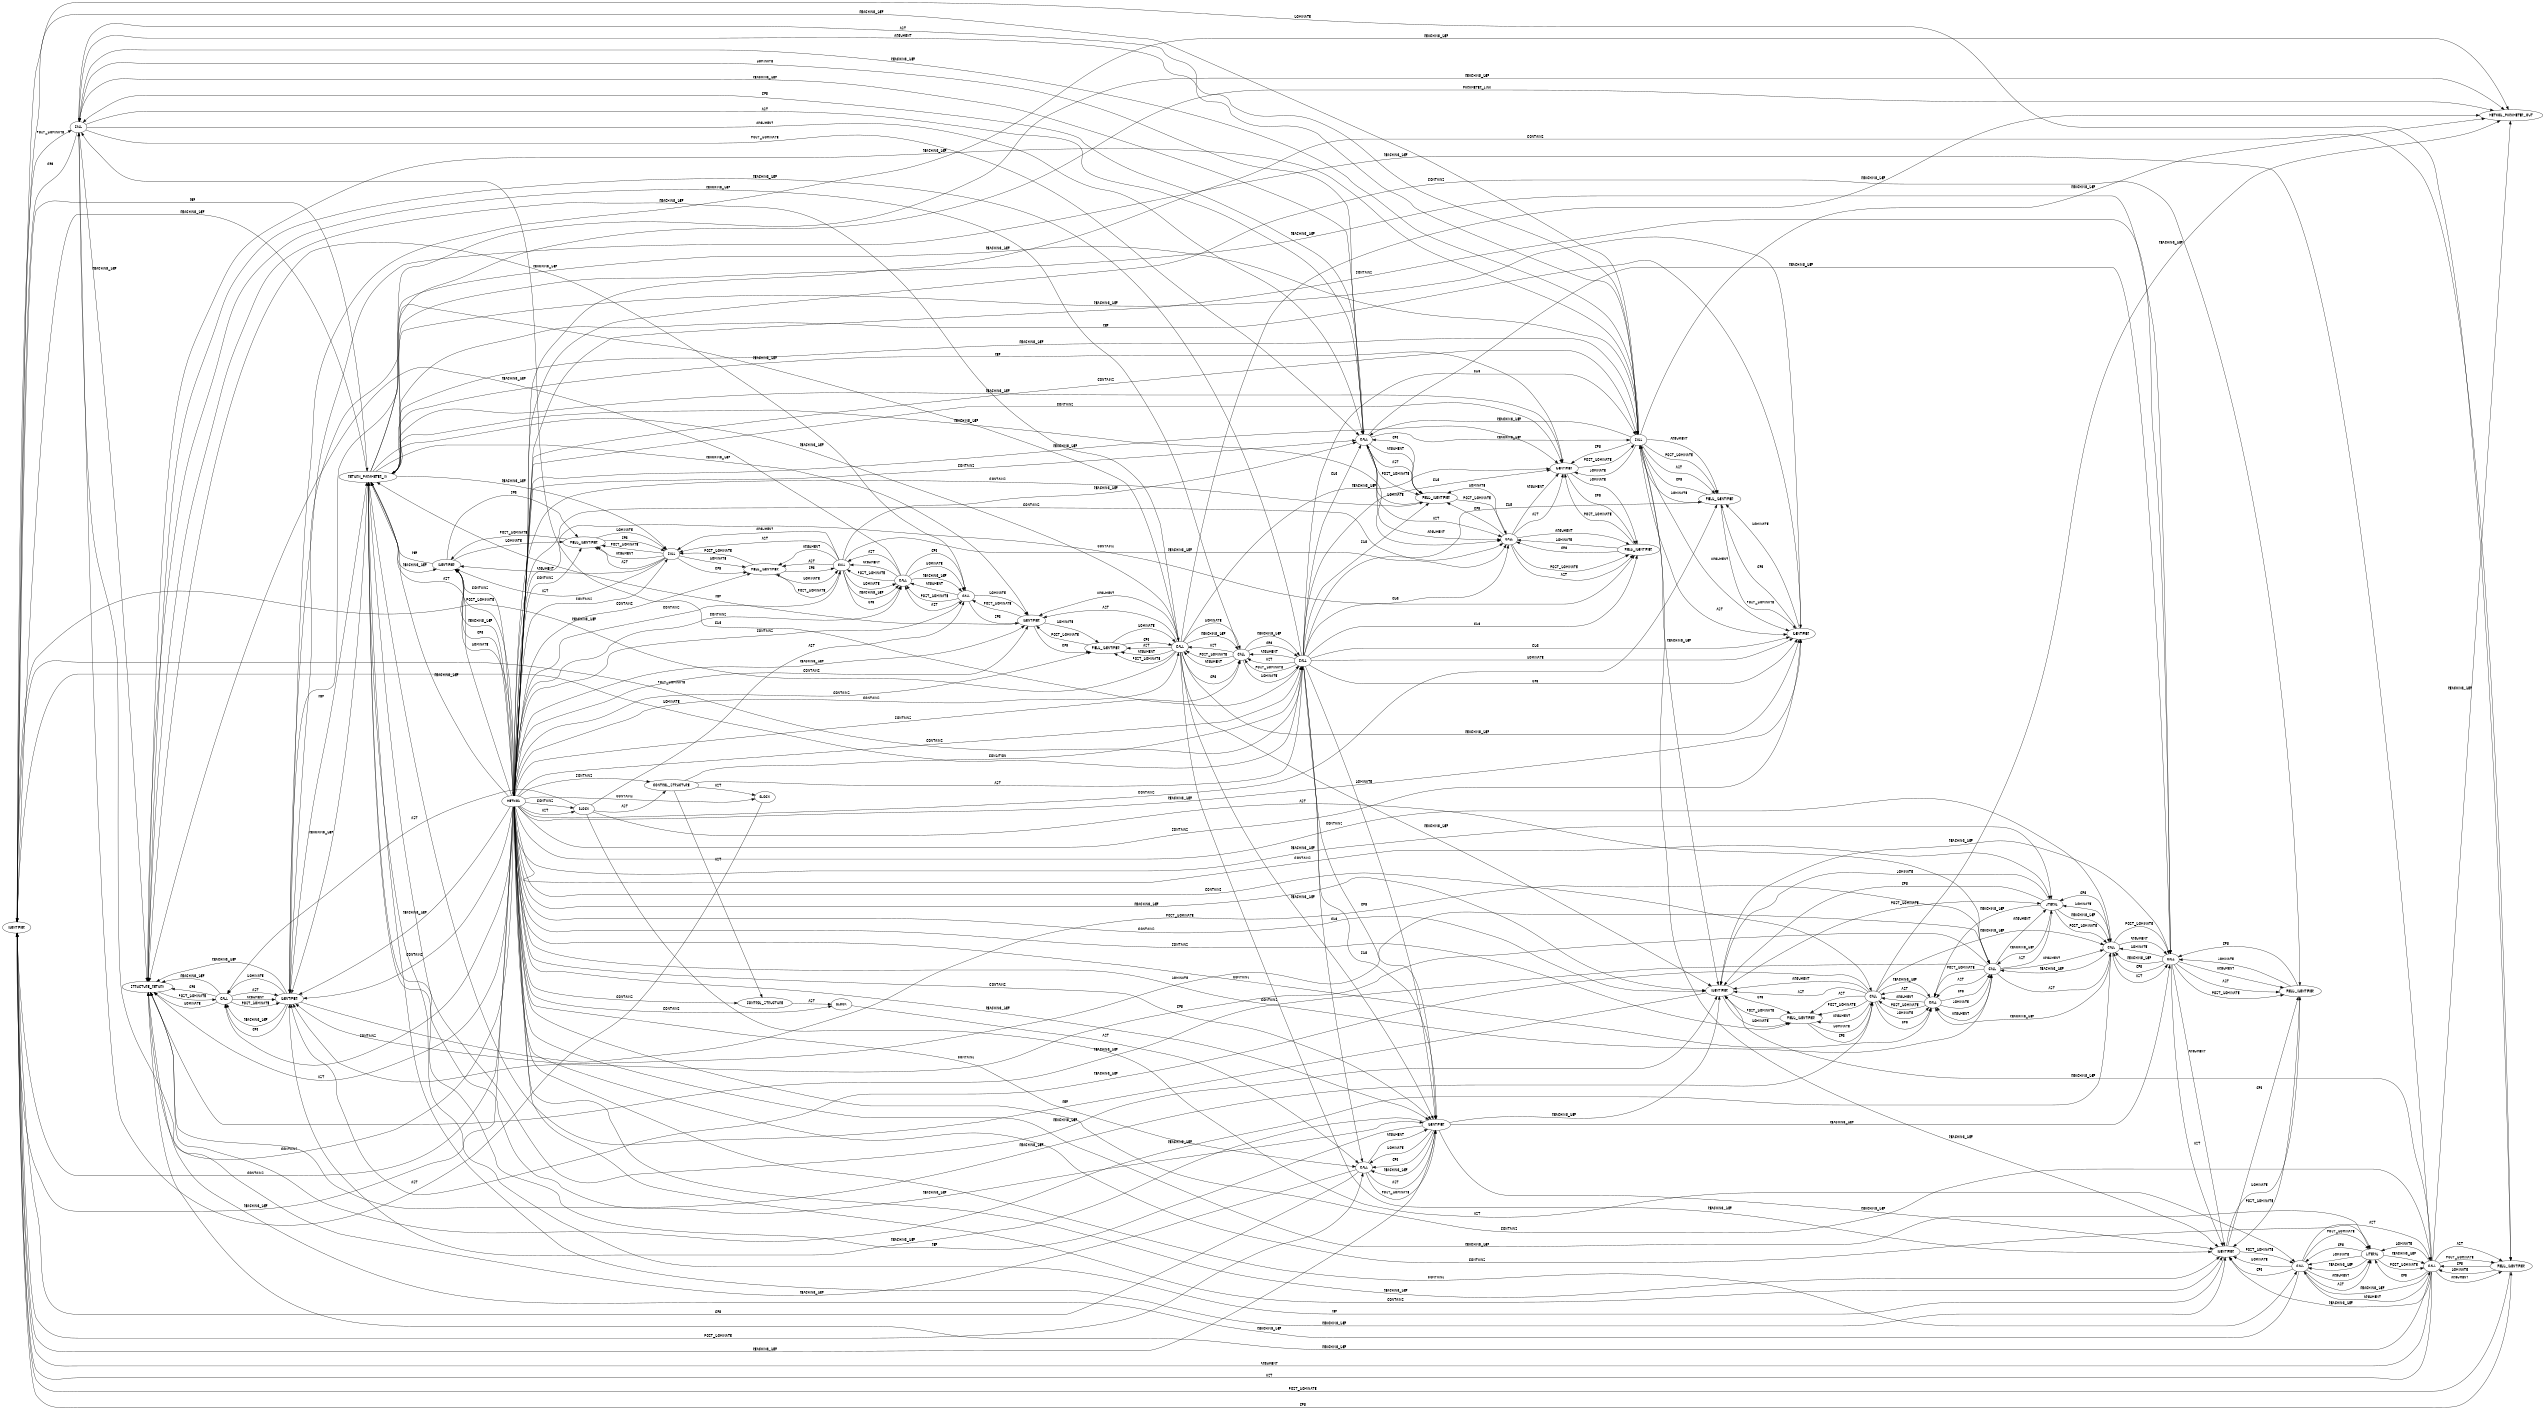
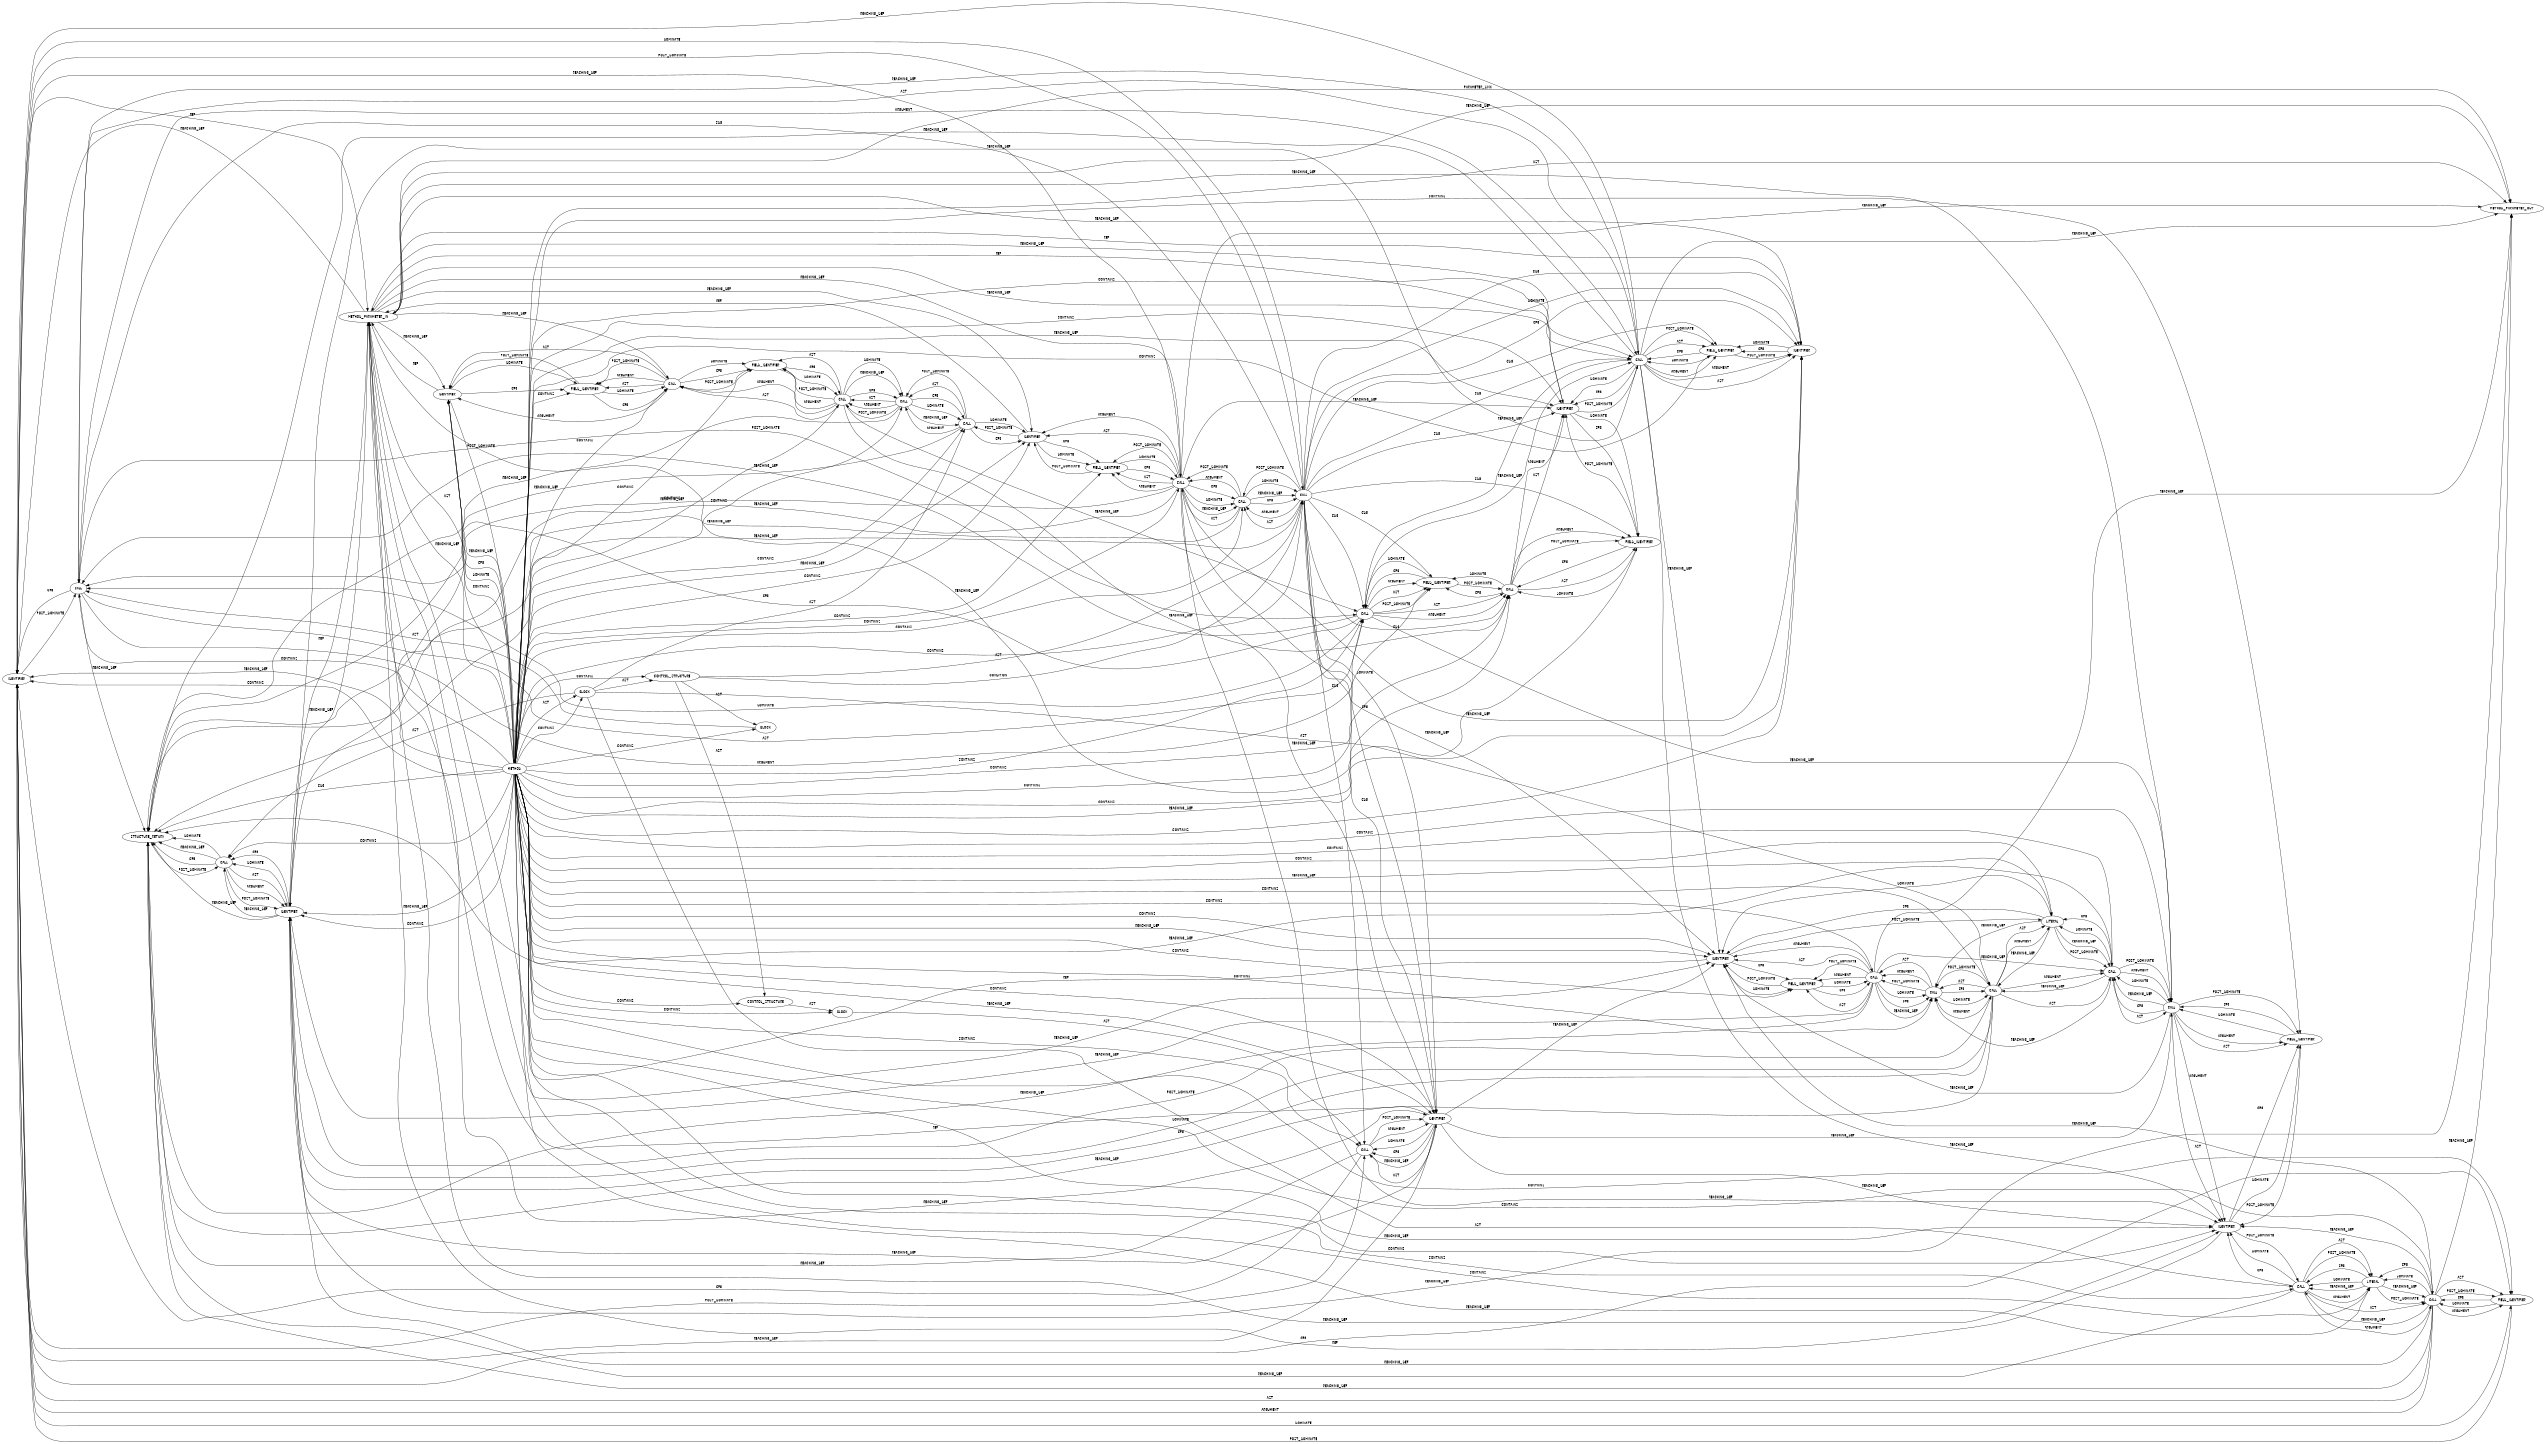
none -> (1260, 190)
(368, 477) -> (368, 317)
(321, 1077) -> (321, 786)
